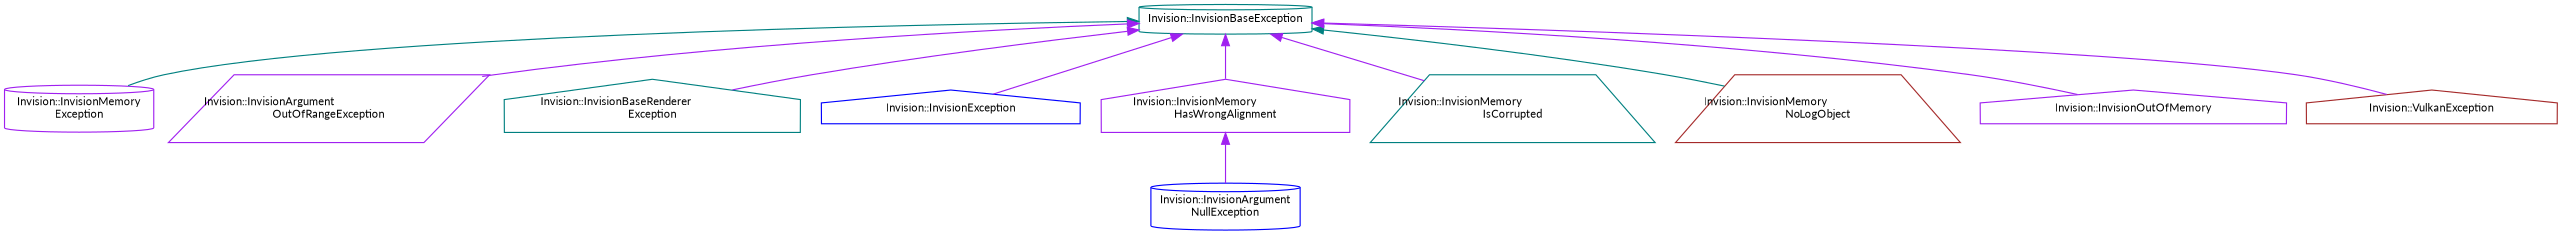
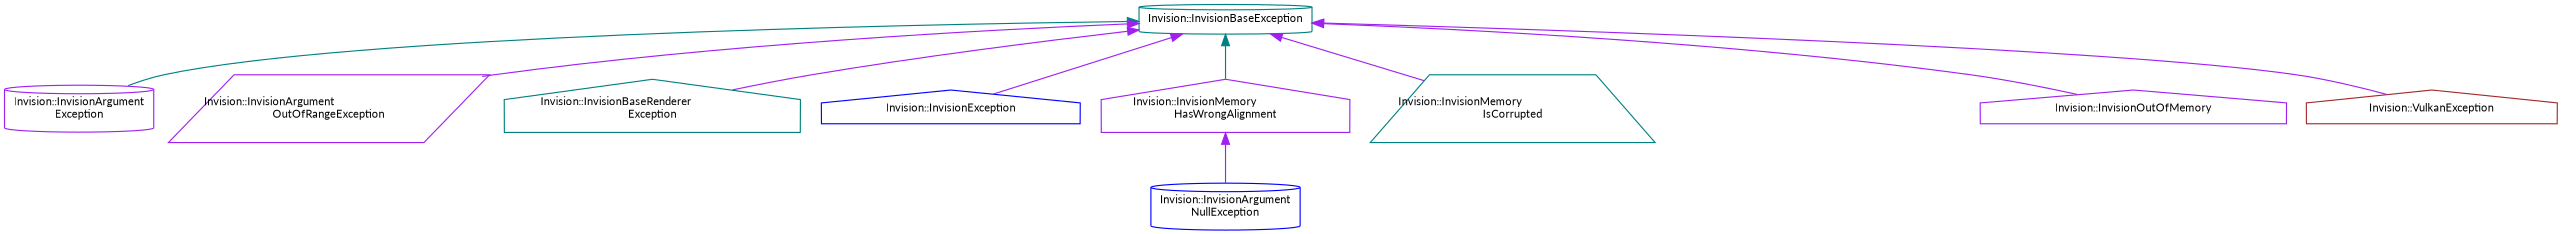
(1226, 62) -> (1226, 62)
(79, 109) -> (79, 109)
(1818, 109) -> none
